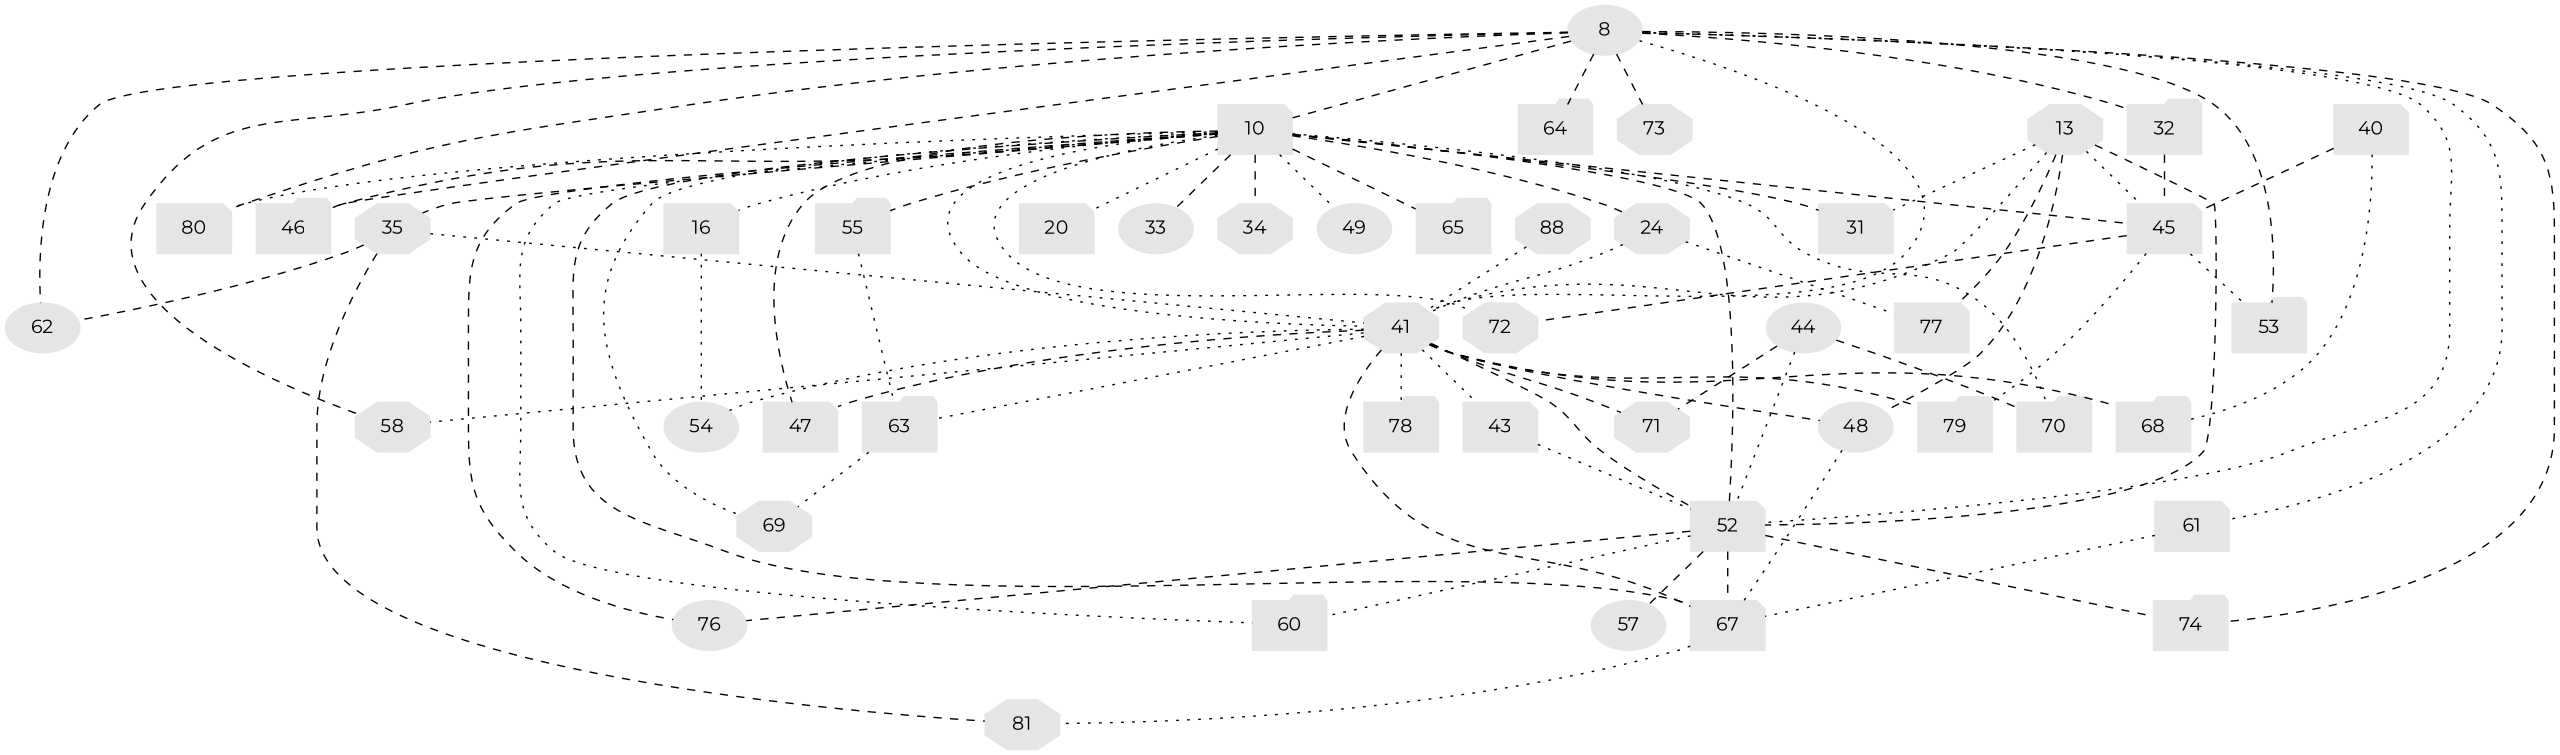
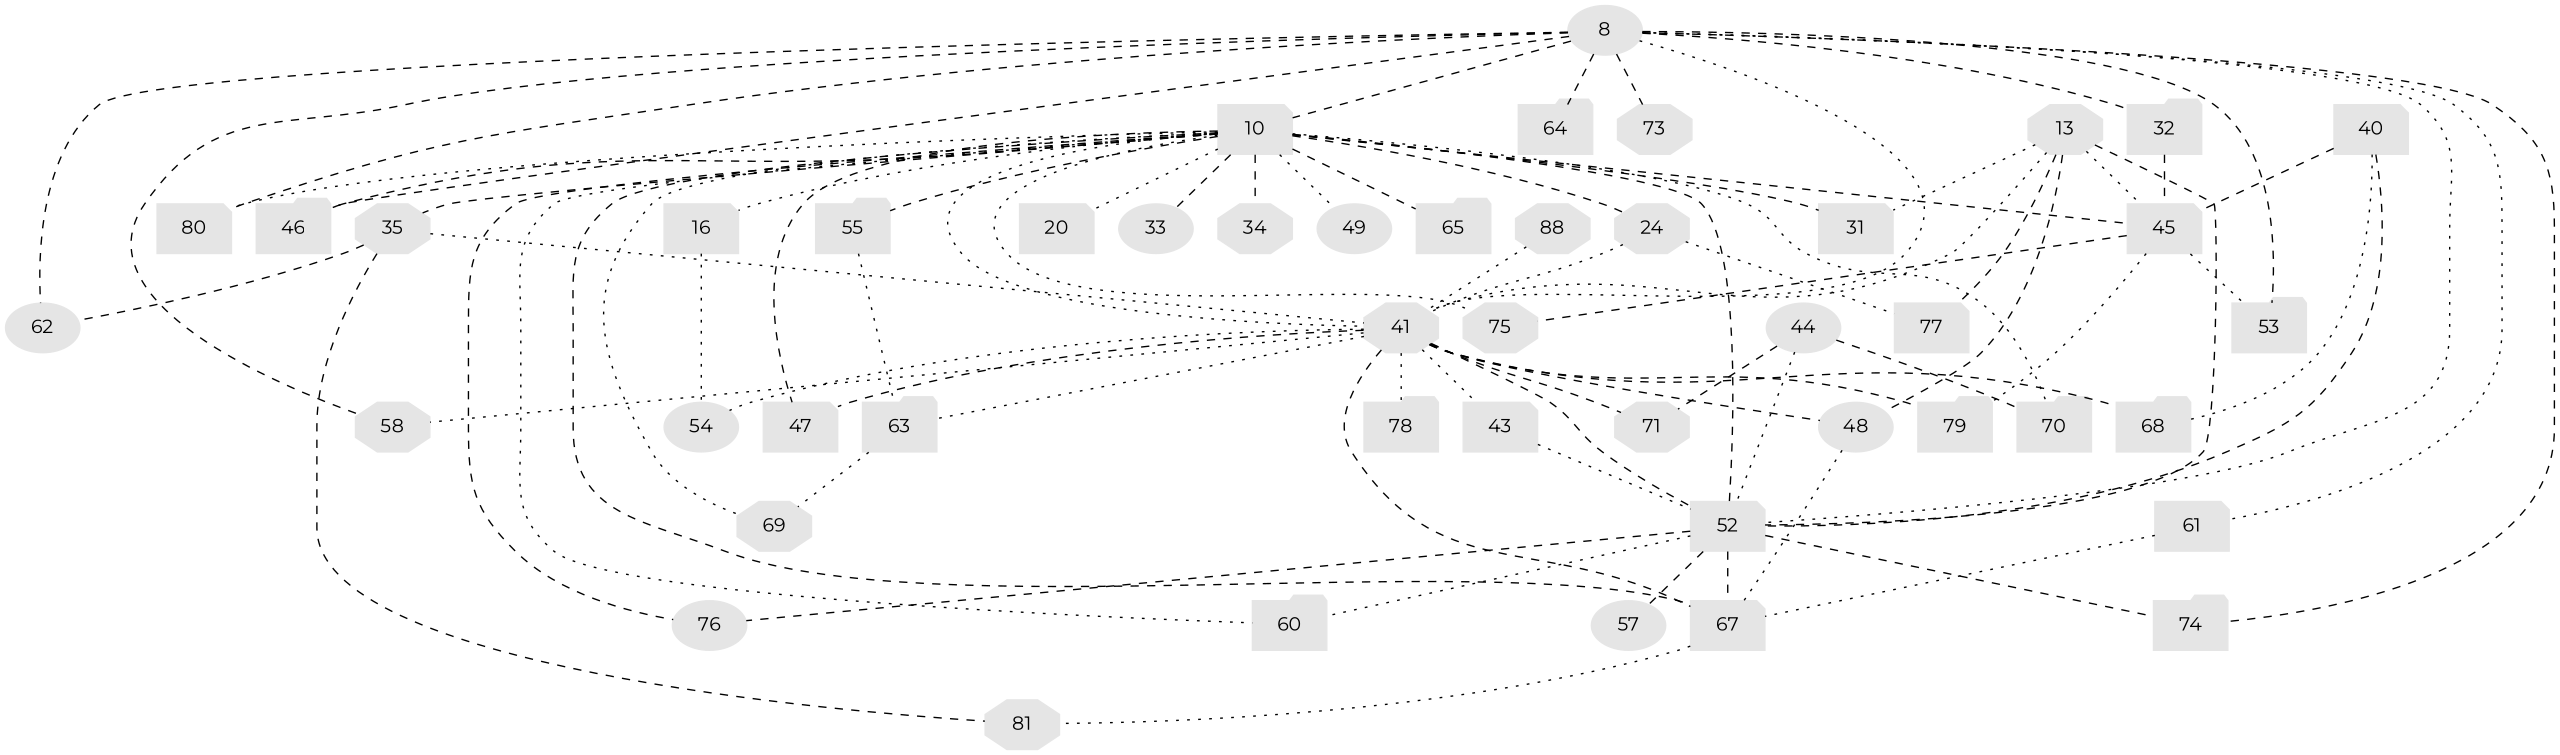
(1500, 328) -> (1500, 328)
none -> (2217, 455)
